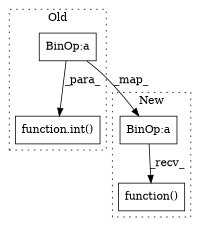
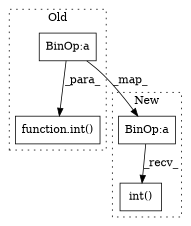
(152, 197) -> (141, 197)
